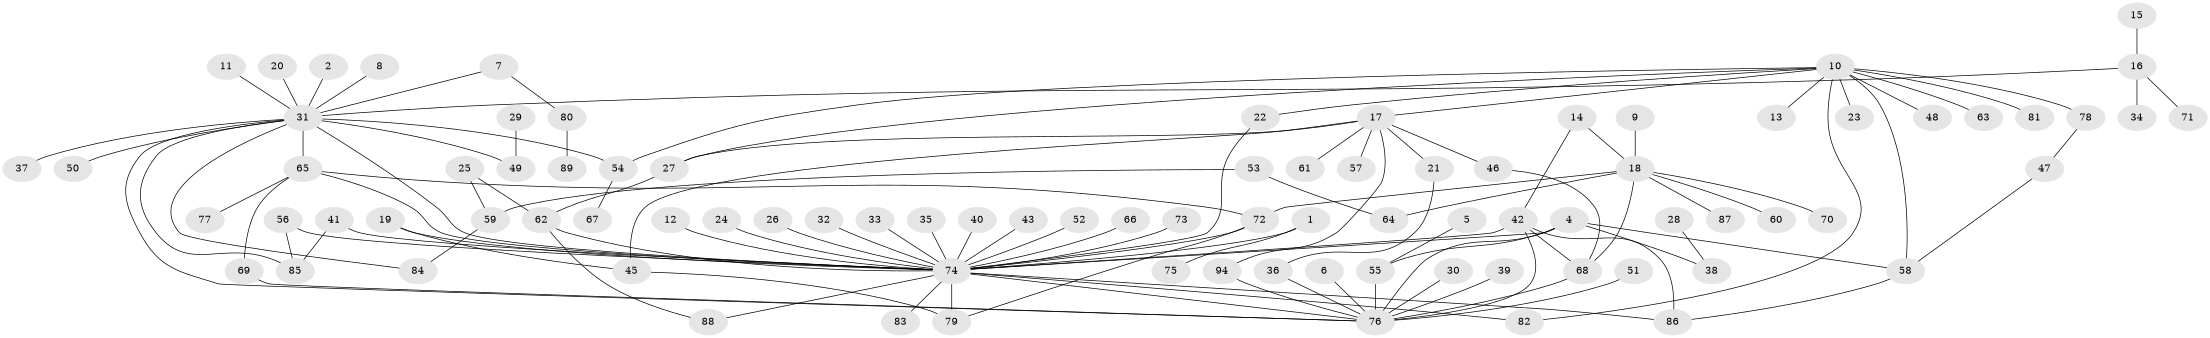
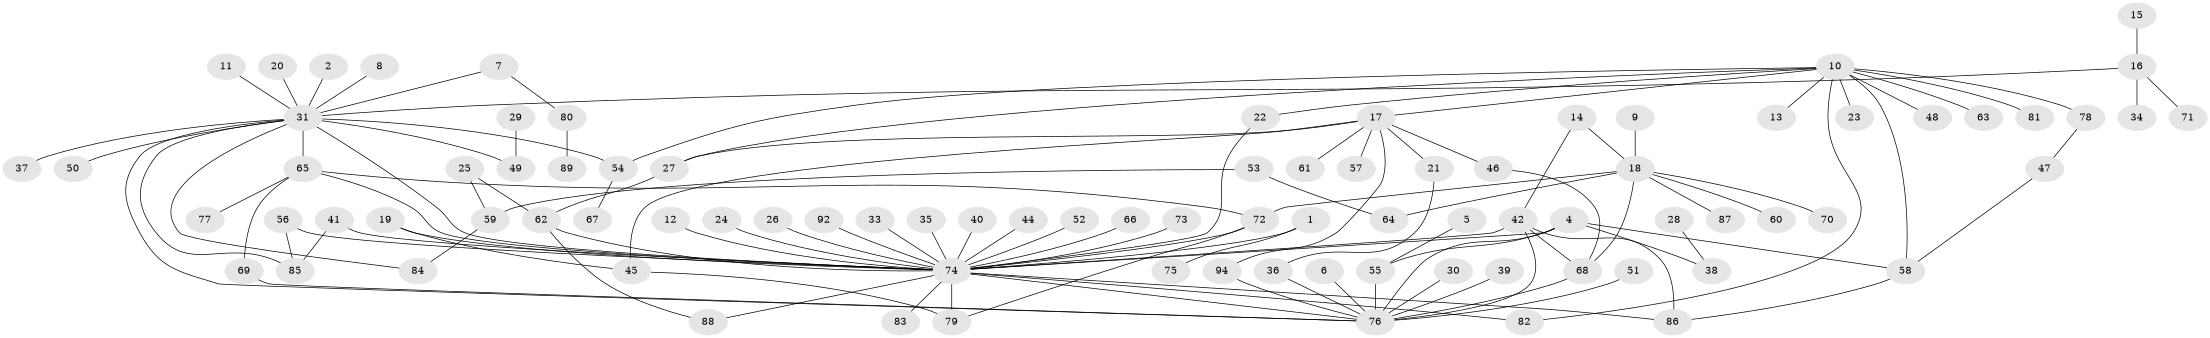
(824, 220) -> (824, 220)
(1028, 220) -> (1028, 220)
